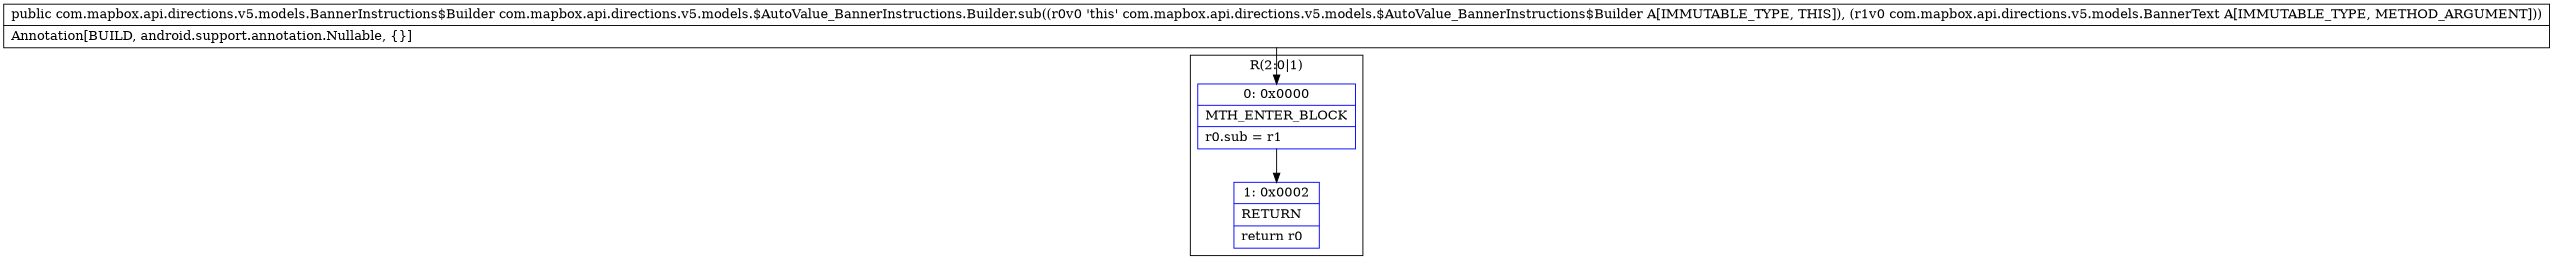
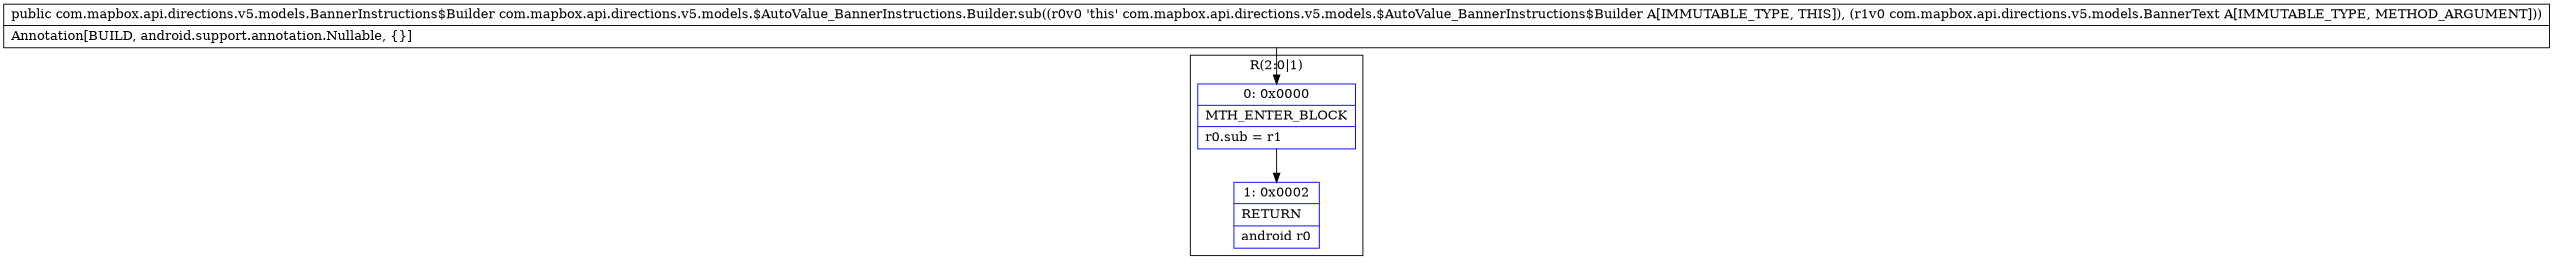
(1272, 237) -> (1277, 237)
